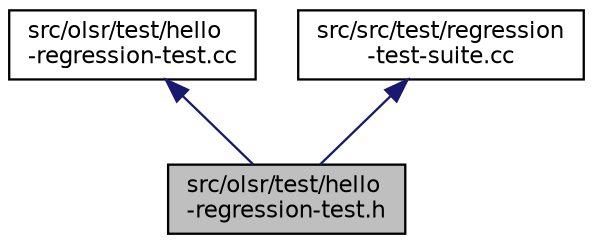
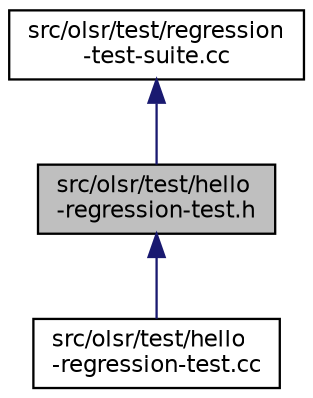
(441, 45) -> (157, 45)
(218, 130) -> (157, 288)
